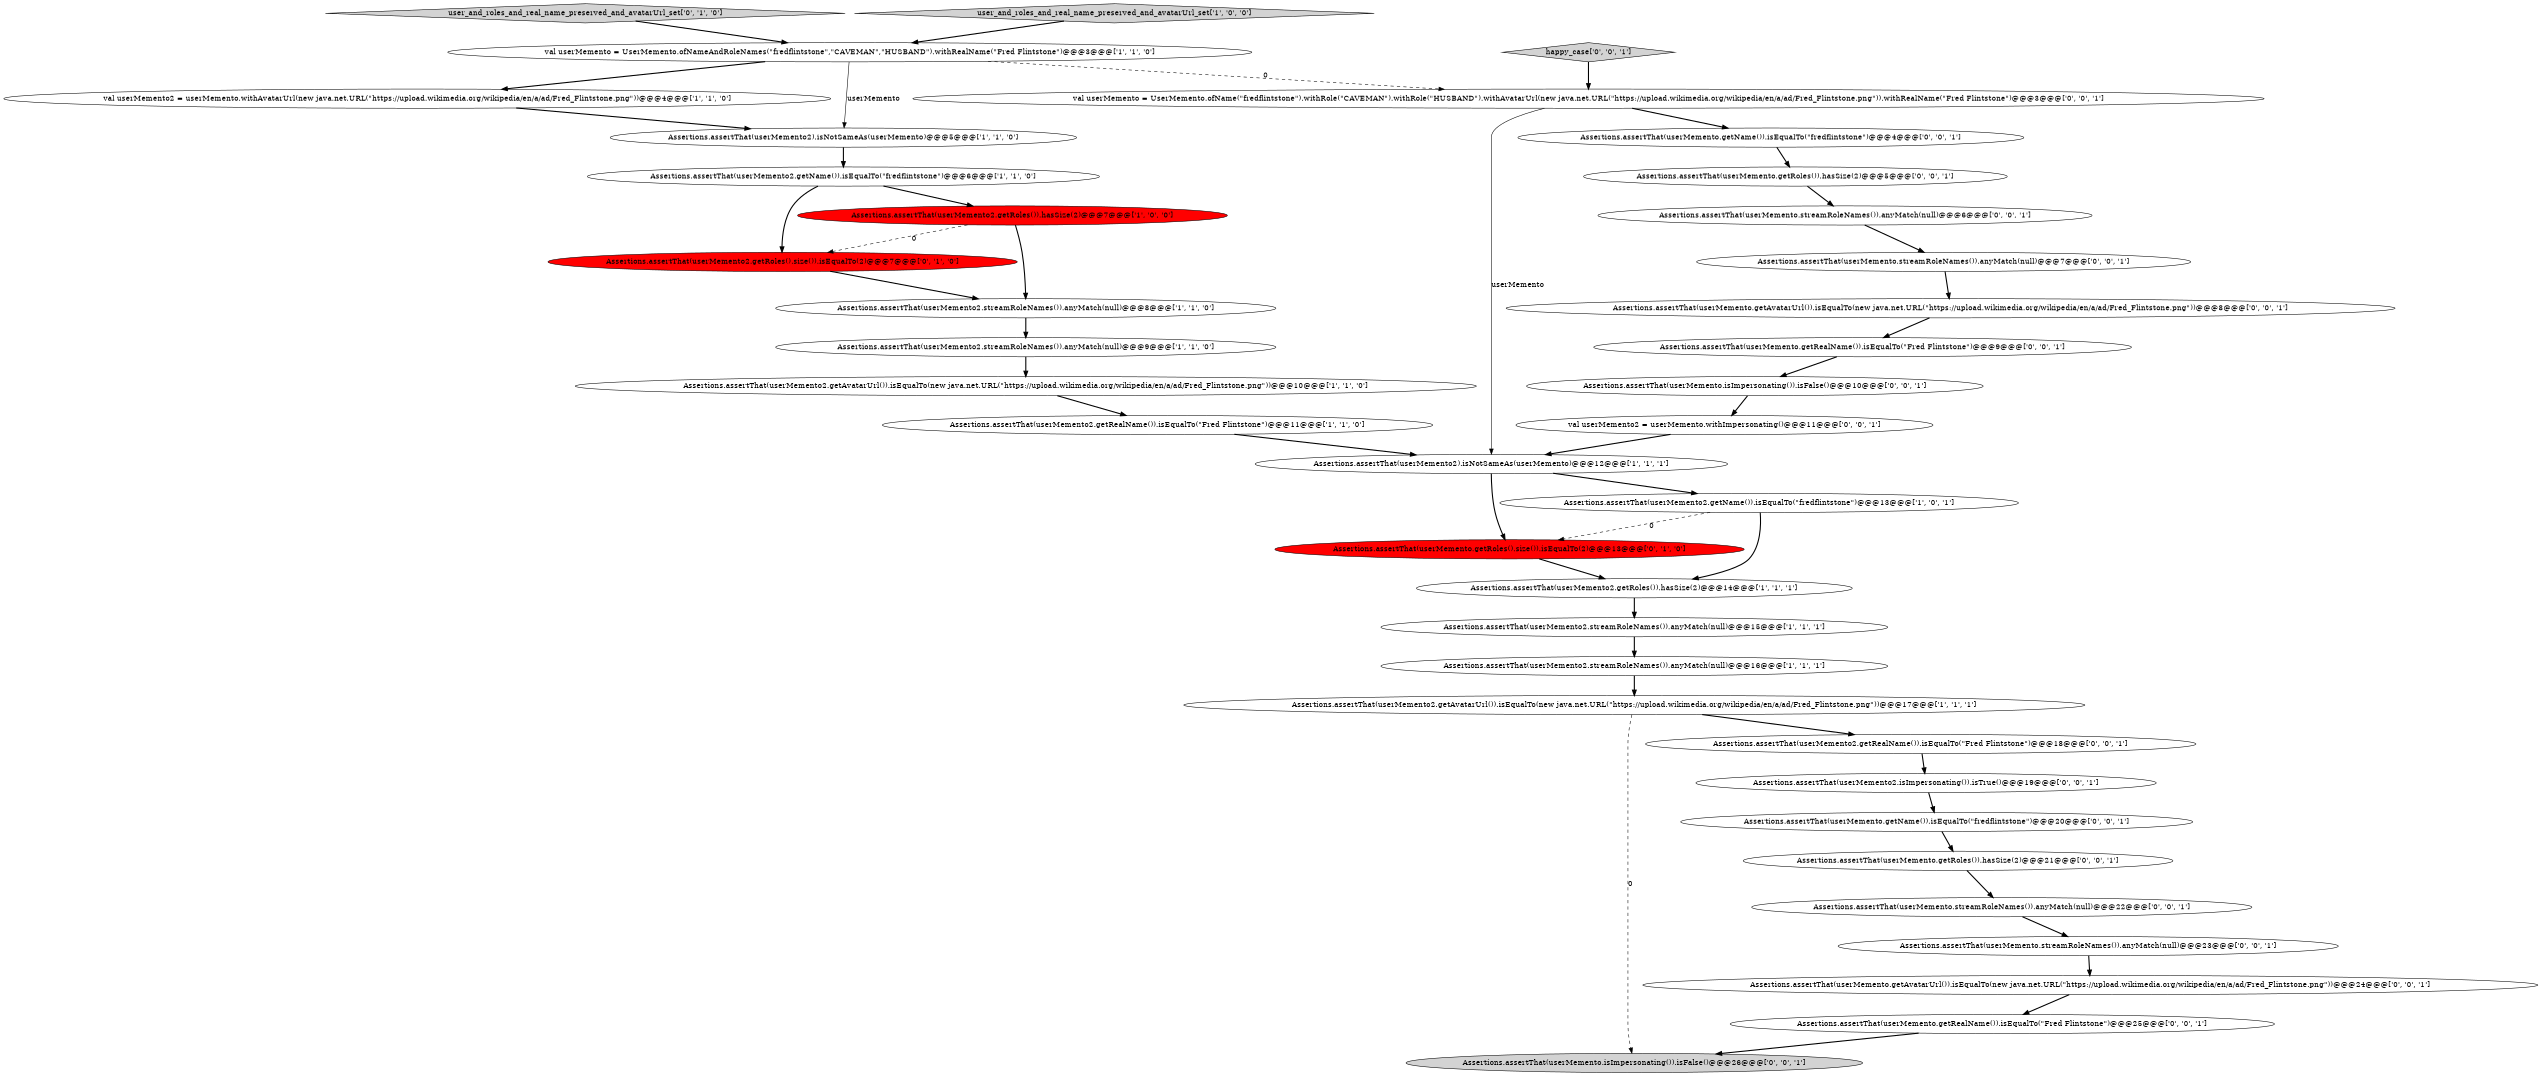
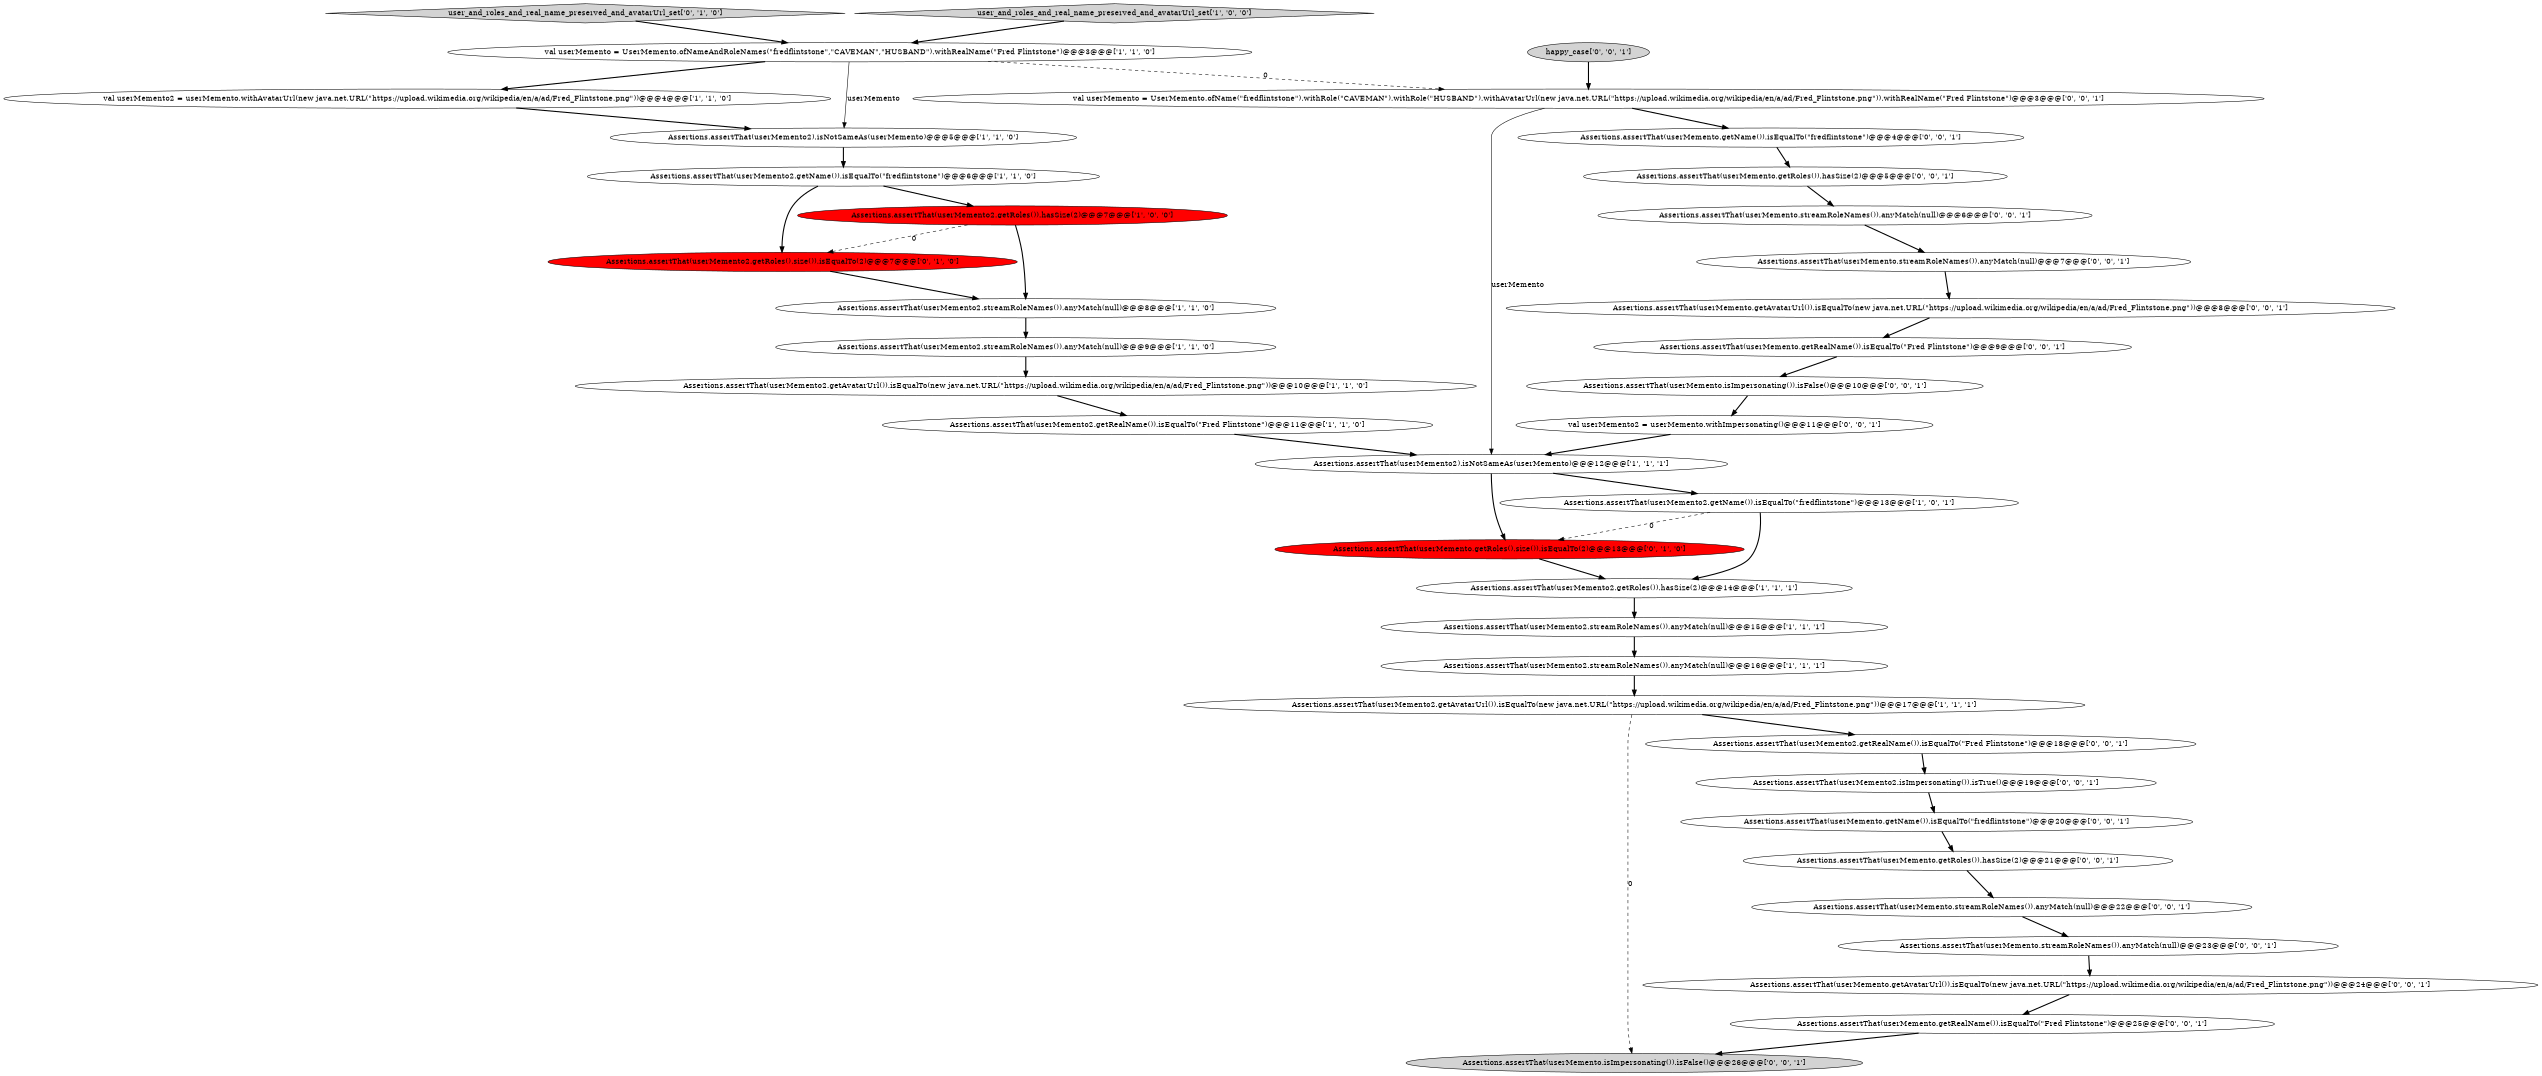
(1588, 52) -> (1588, 52)
